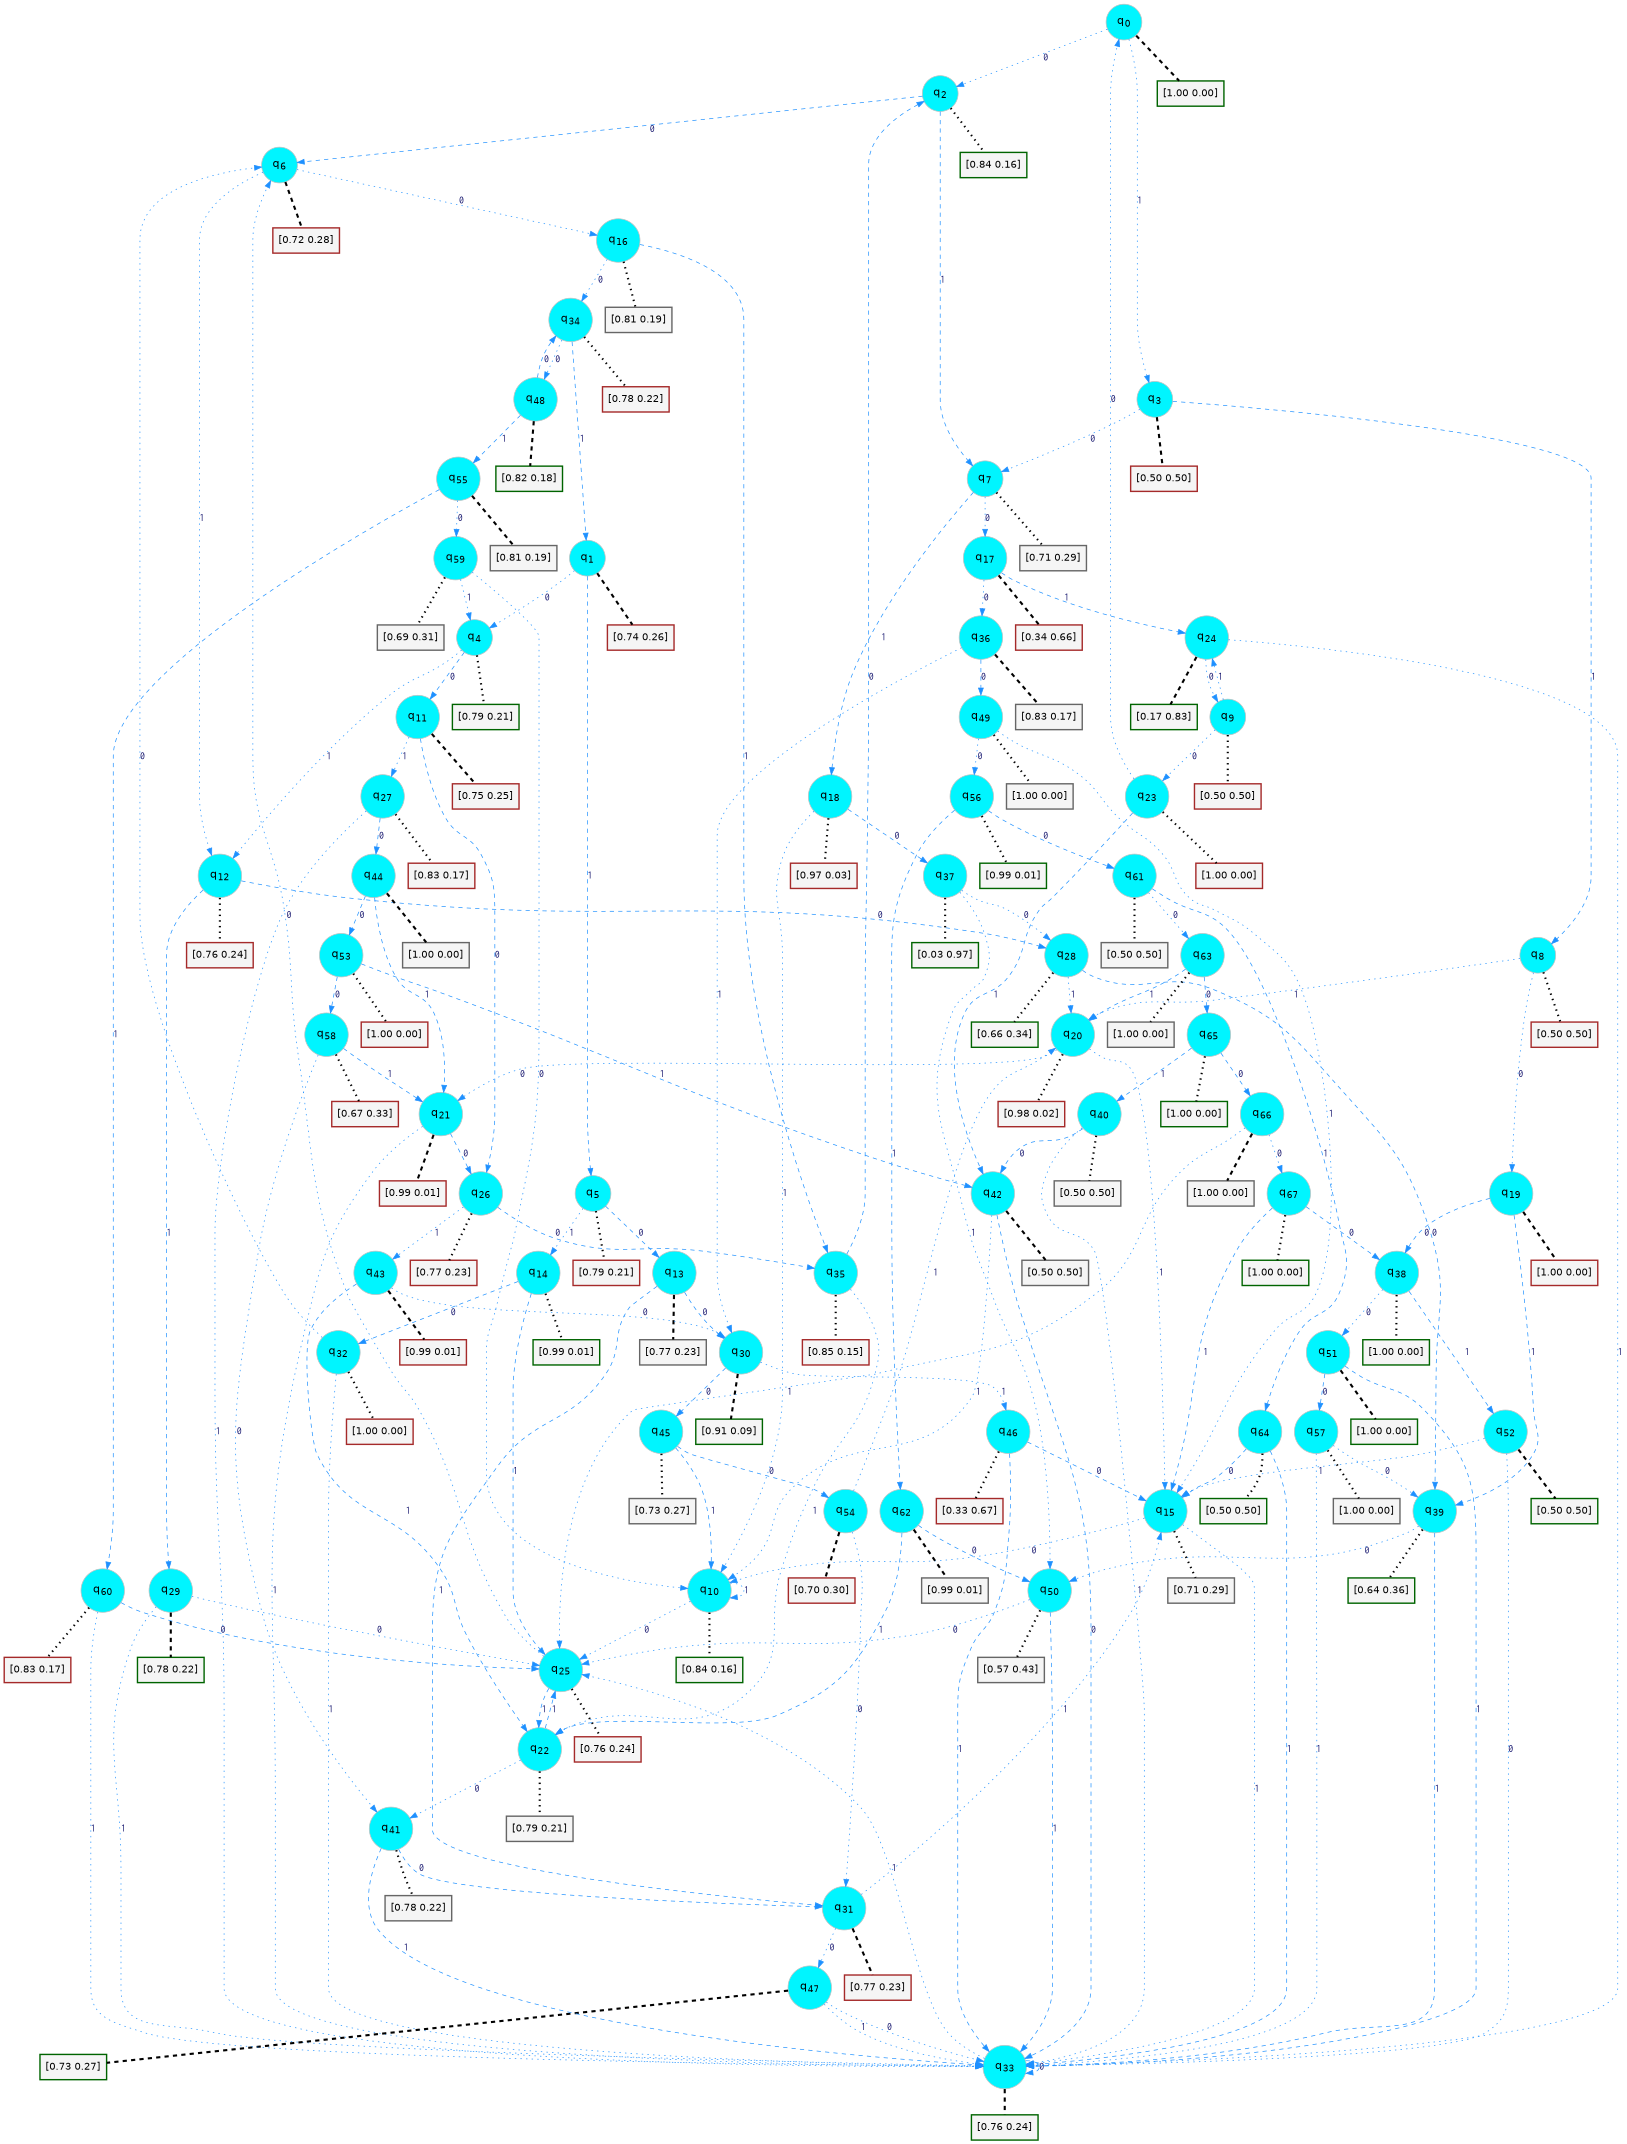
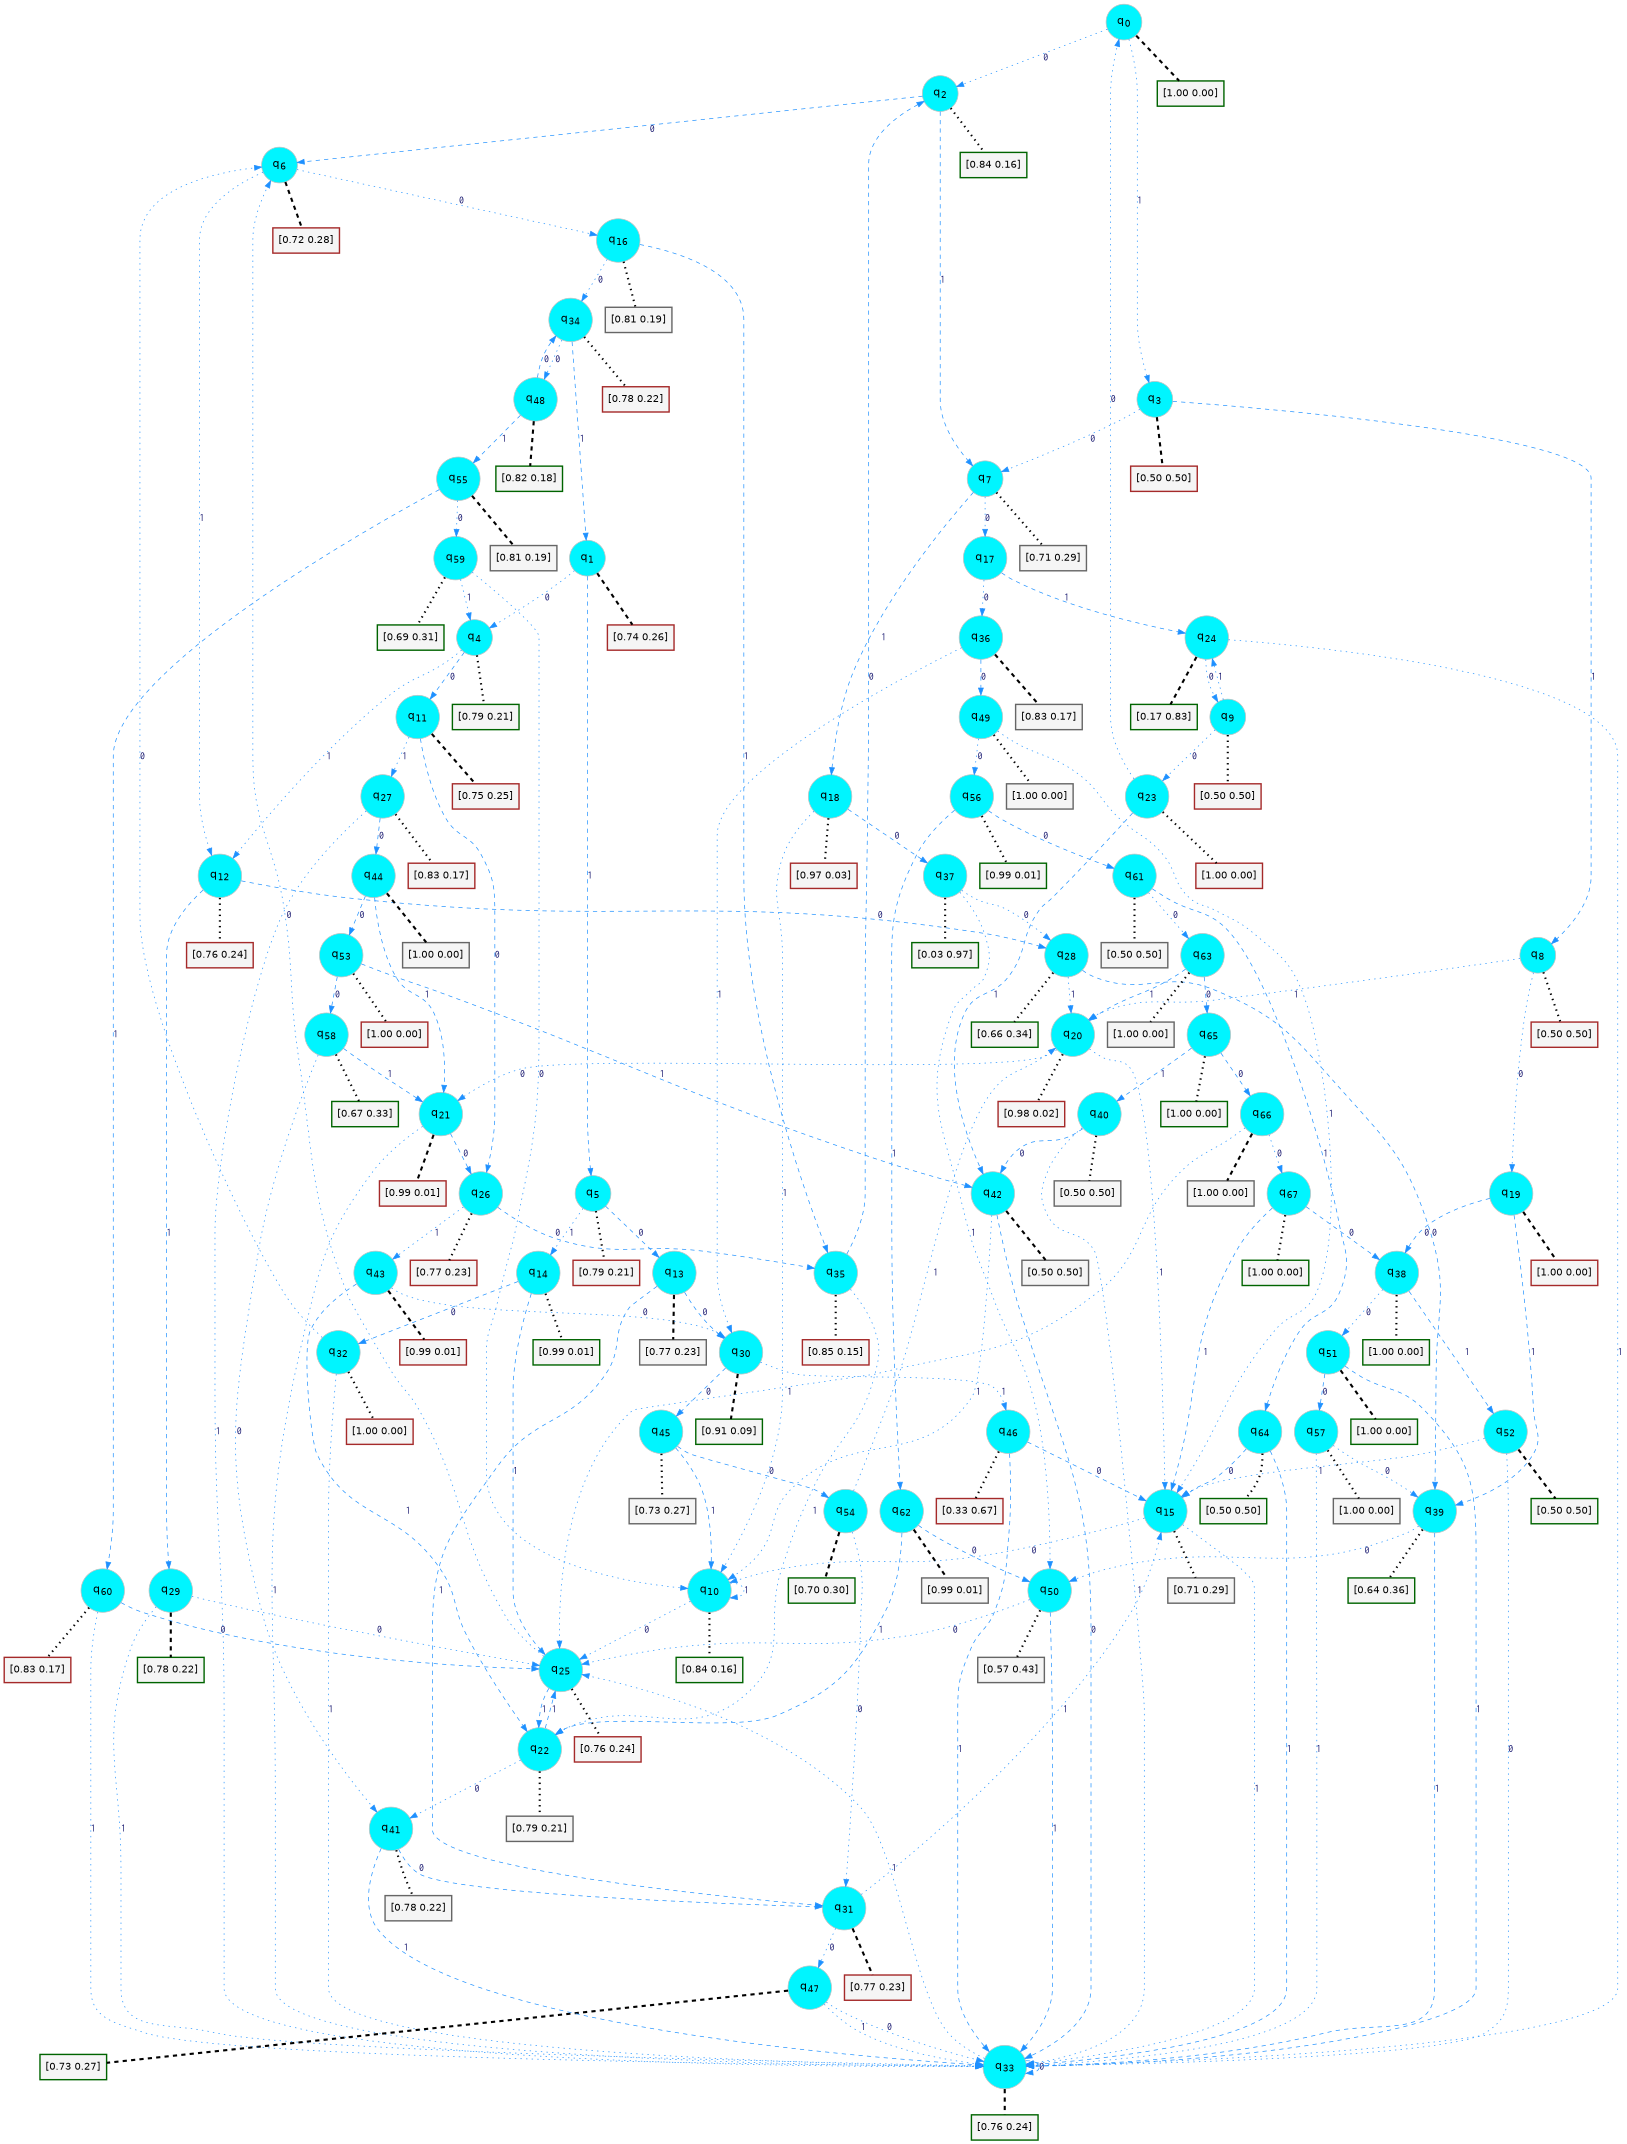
(411, 638) -> (411, 638)
(1049, 638) -> none
(365, 1114) -> (365, 1114)
(822, 1591) -> (822, 1591)
